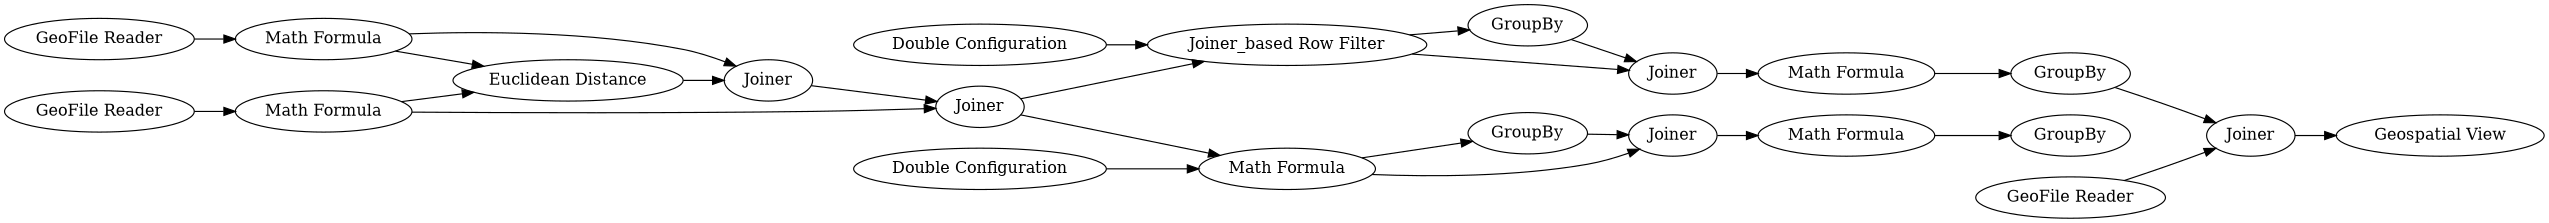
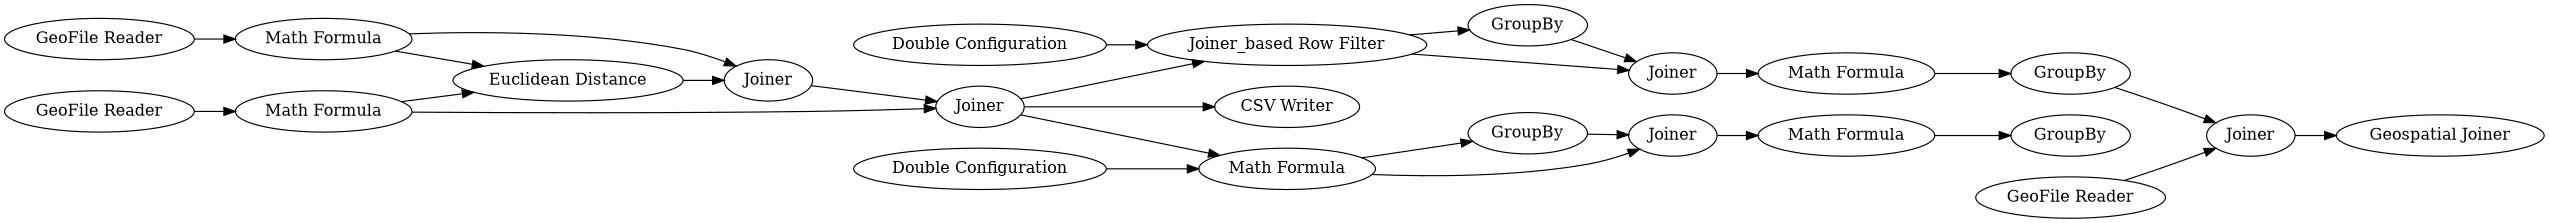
none -> (1287, 107)
(2440, 136) -> (2440, 136)
